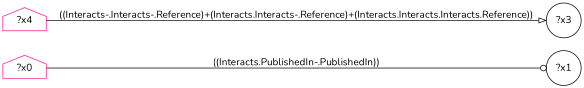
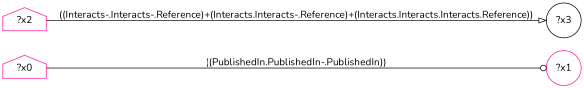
(25, 20) -> (25, 20)
(296, 63) -> (296, 63)
(564, 68) -> (564, 68)
